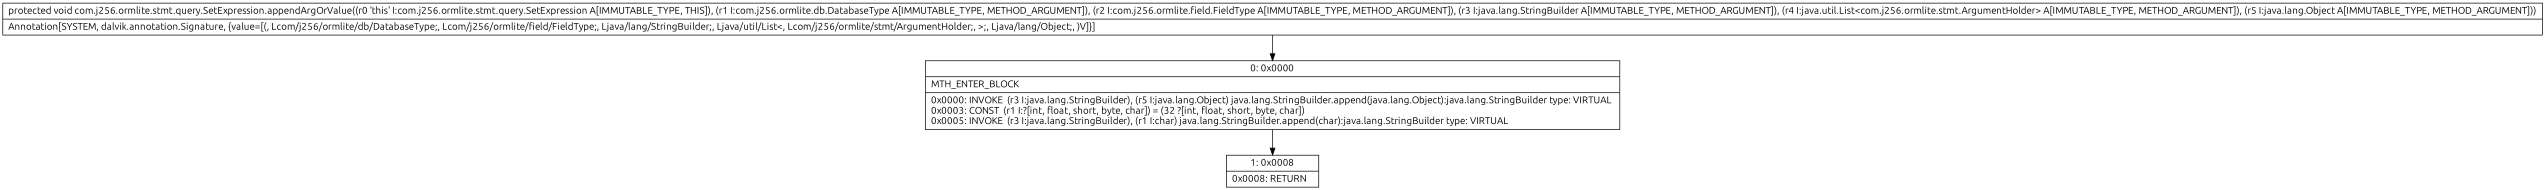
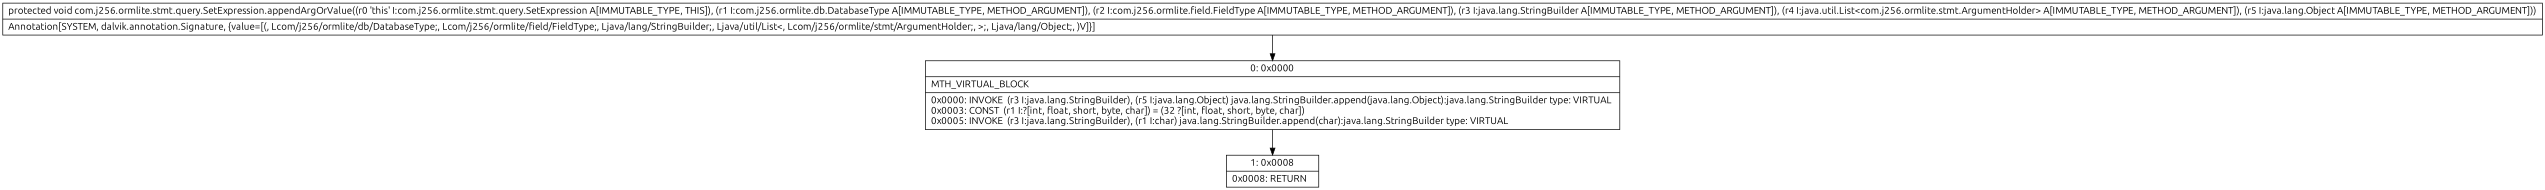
(975, 84) -> (980, 84)
